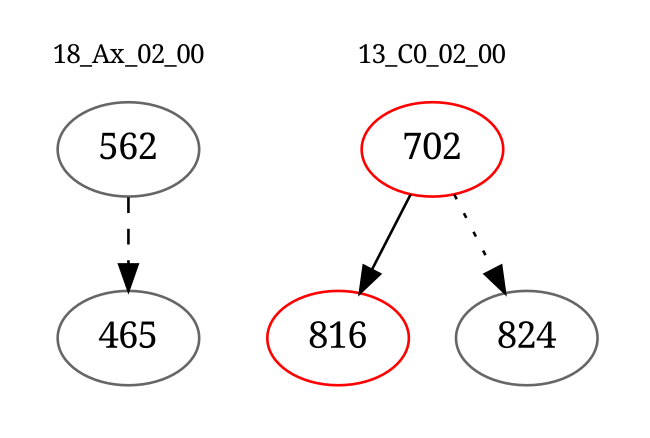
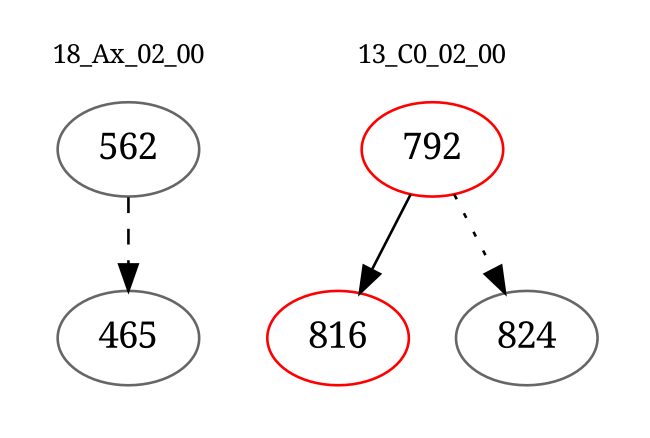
(432, 149) -> (432, 149)
